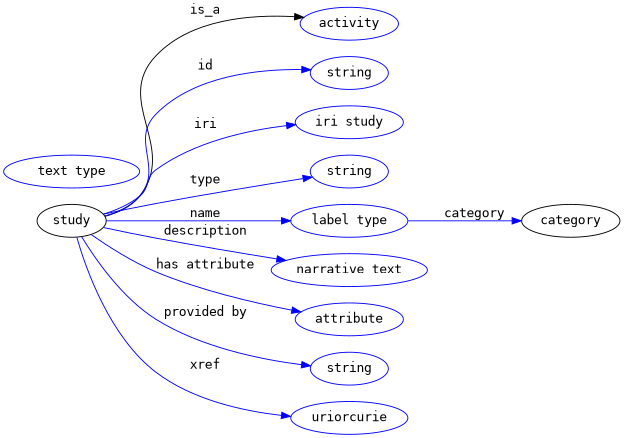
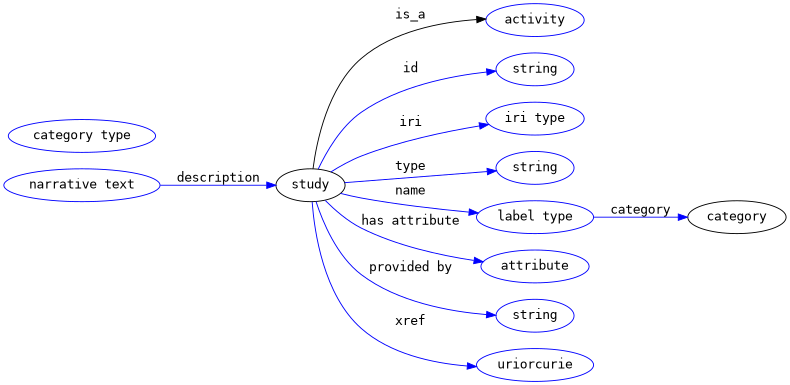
(349, 122) -> (535, 119)
(72, 172) -> (82, 136)
(190, 244) -> (213, 185)
